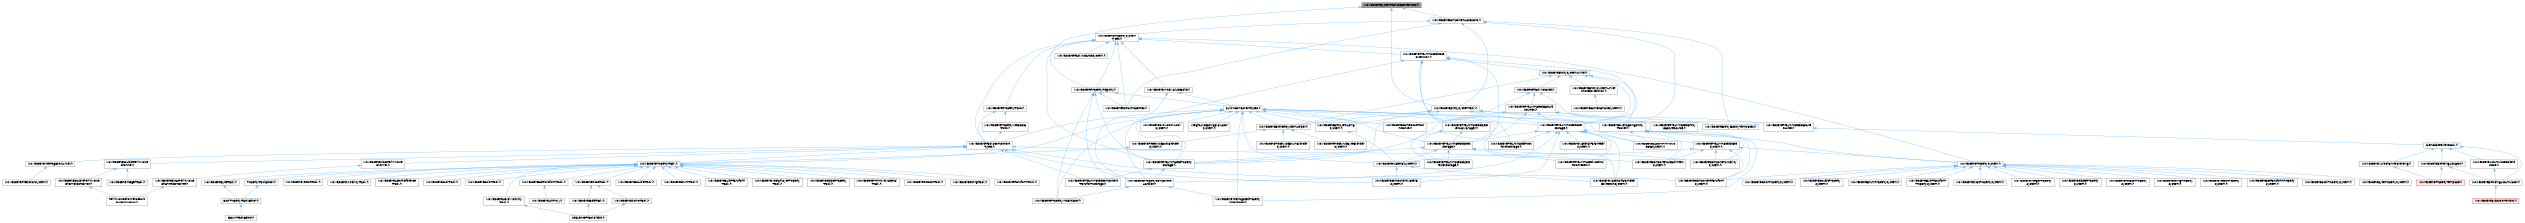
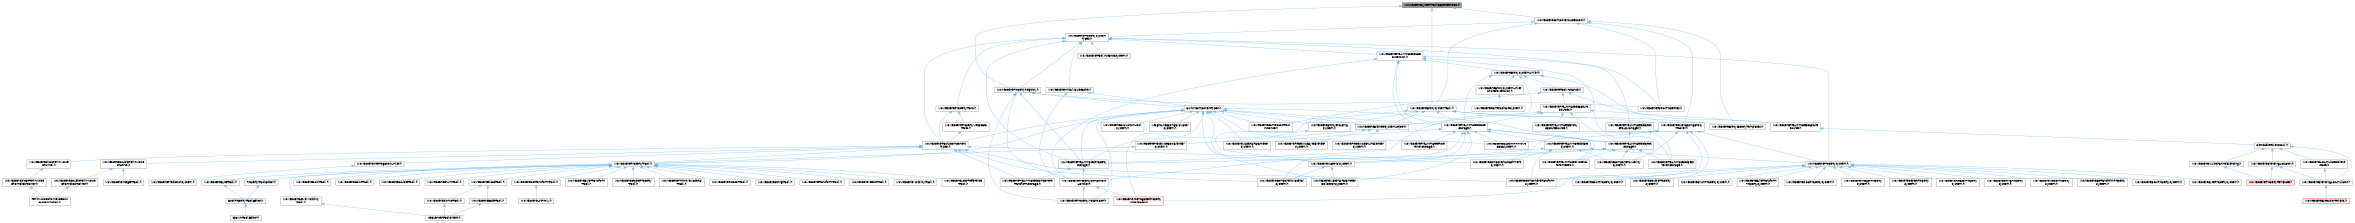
(1433, 115) -> (1228, 126)
(777, 183) -> none
(1238, 201) -> (1139, 201)
